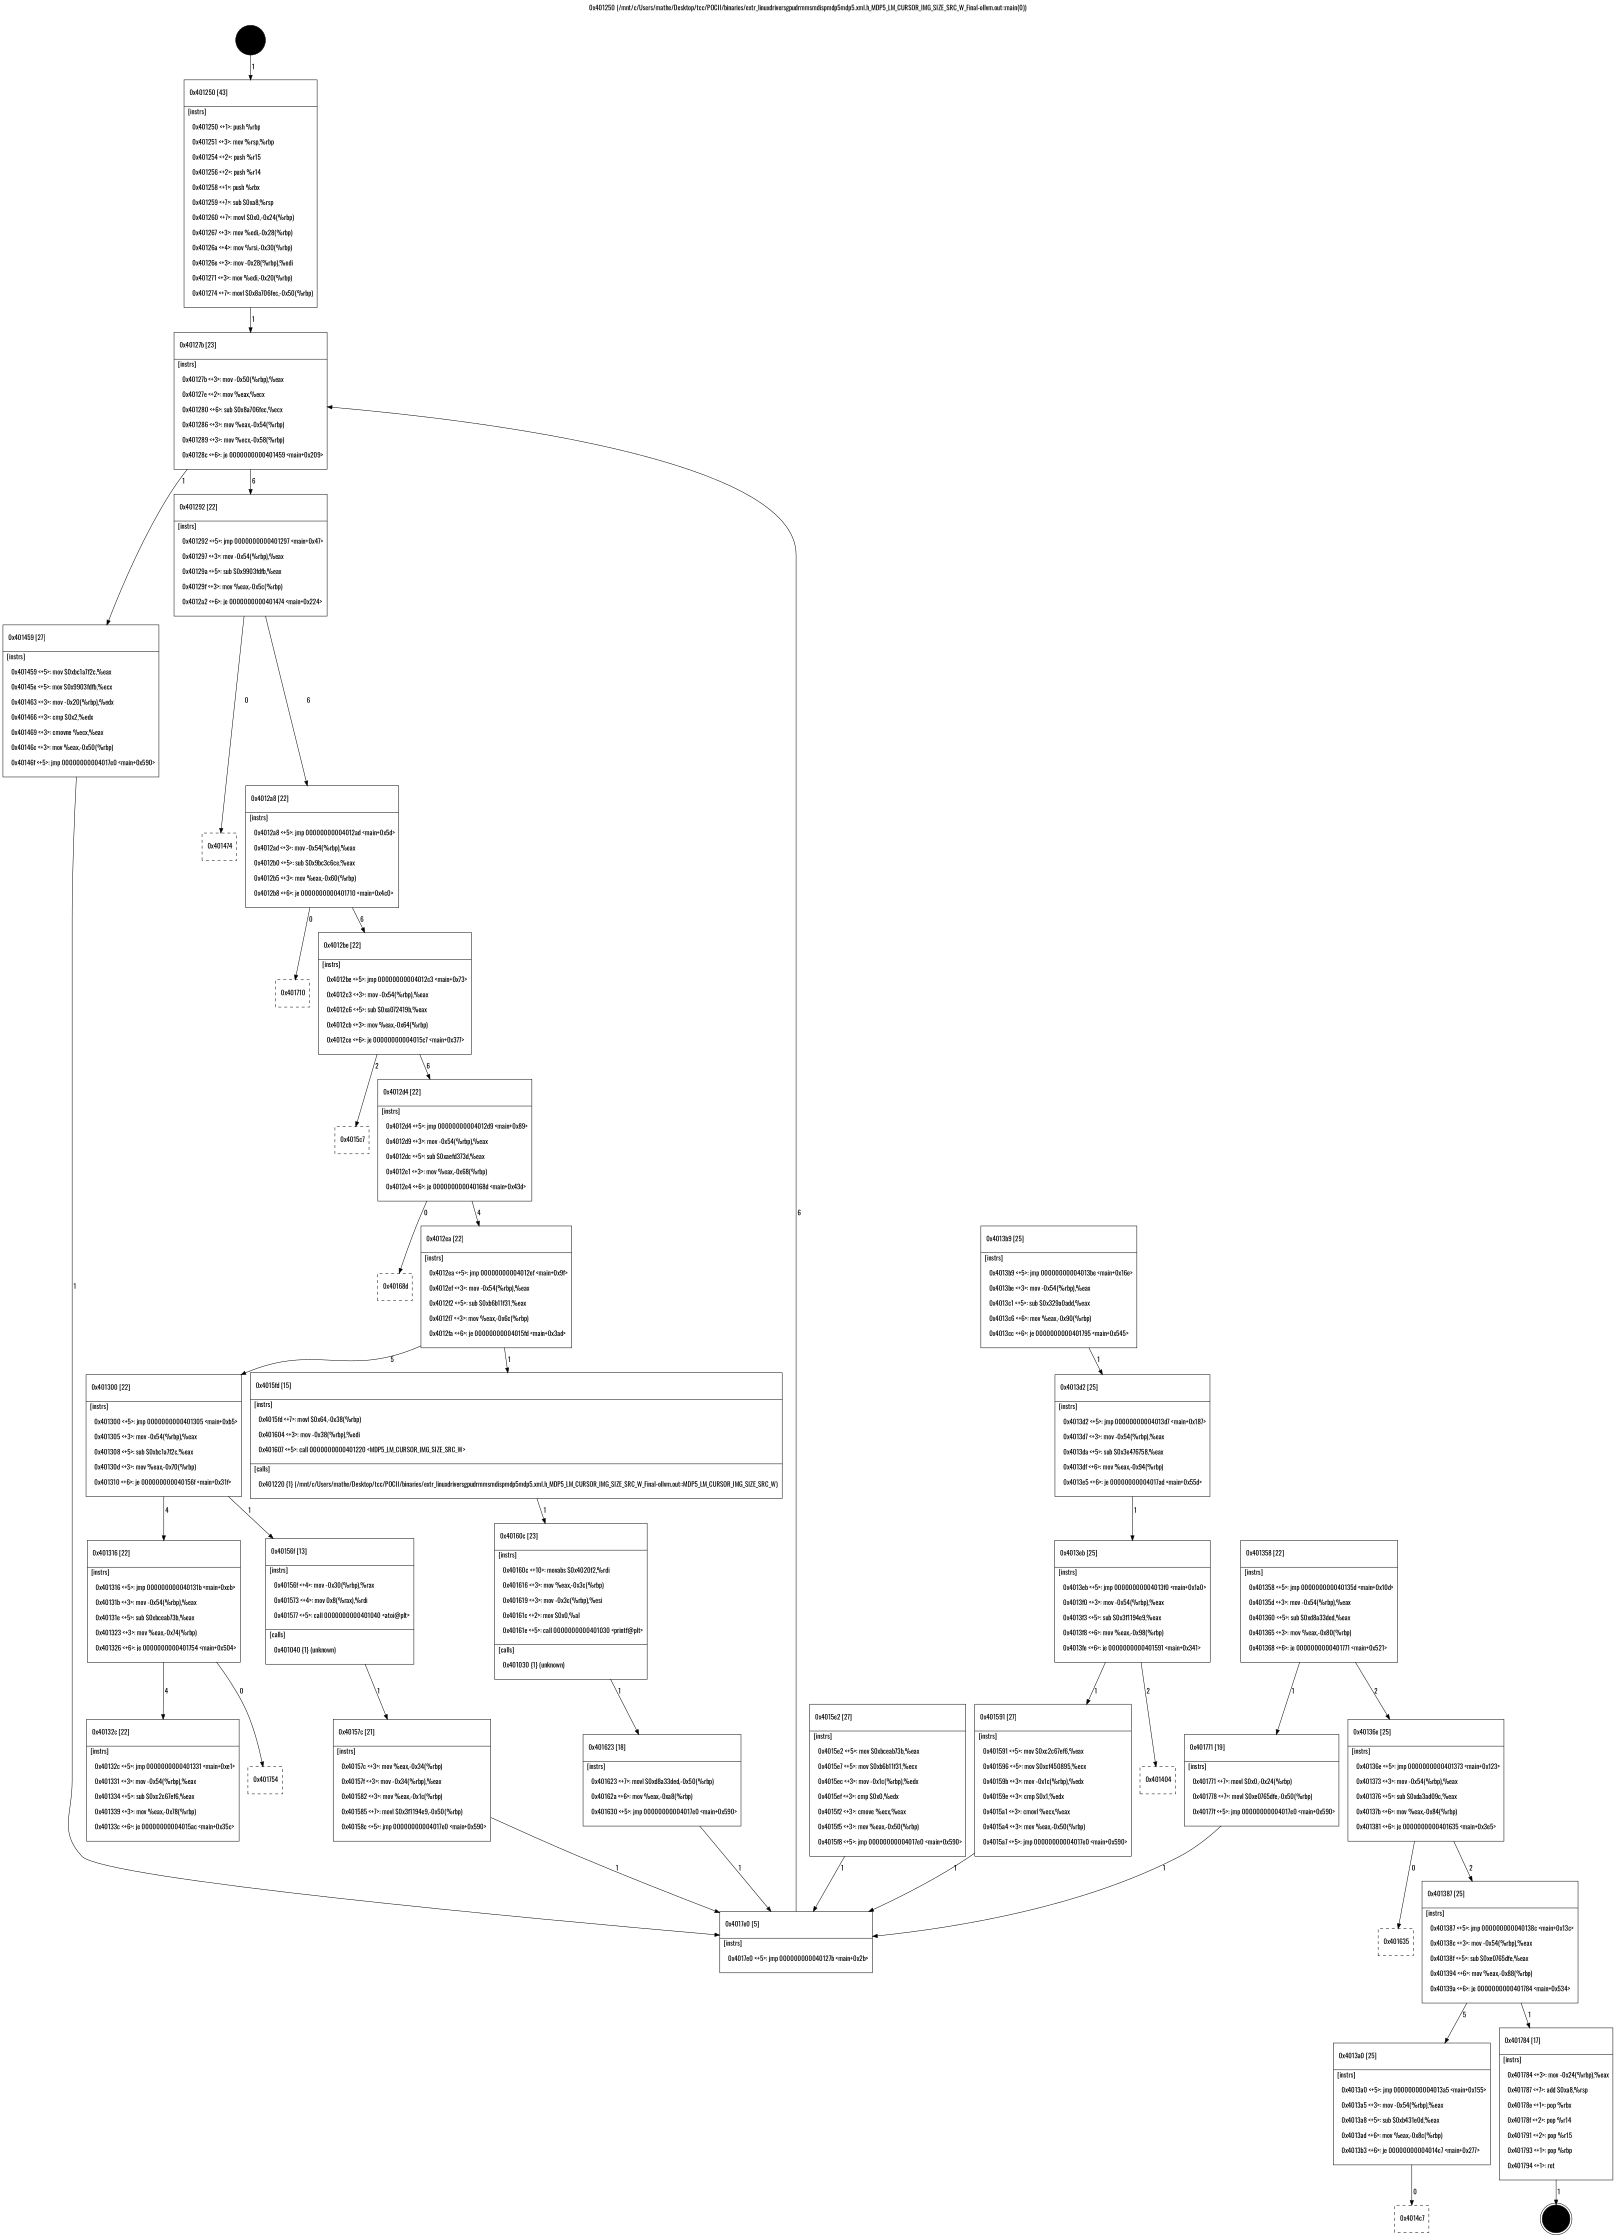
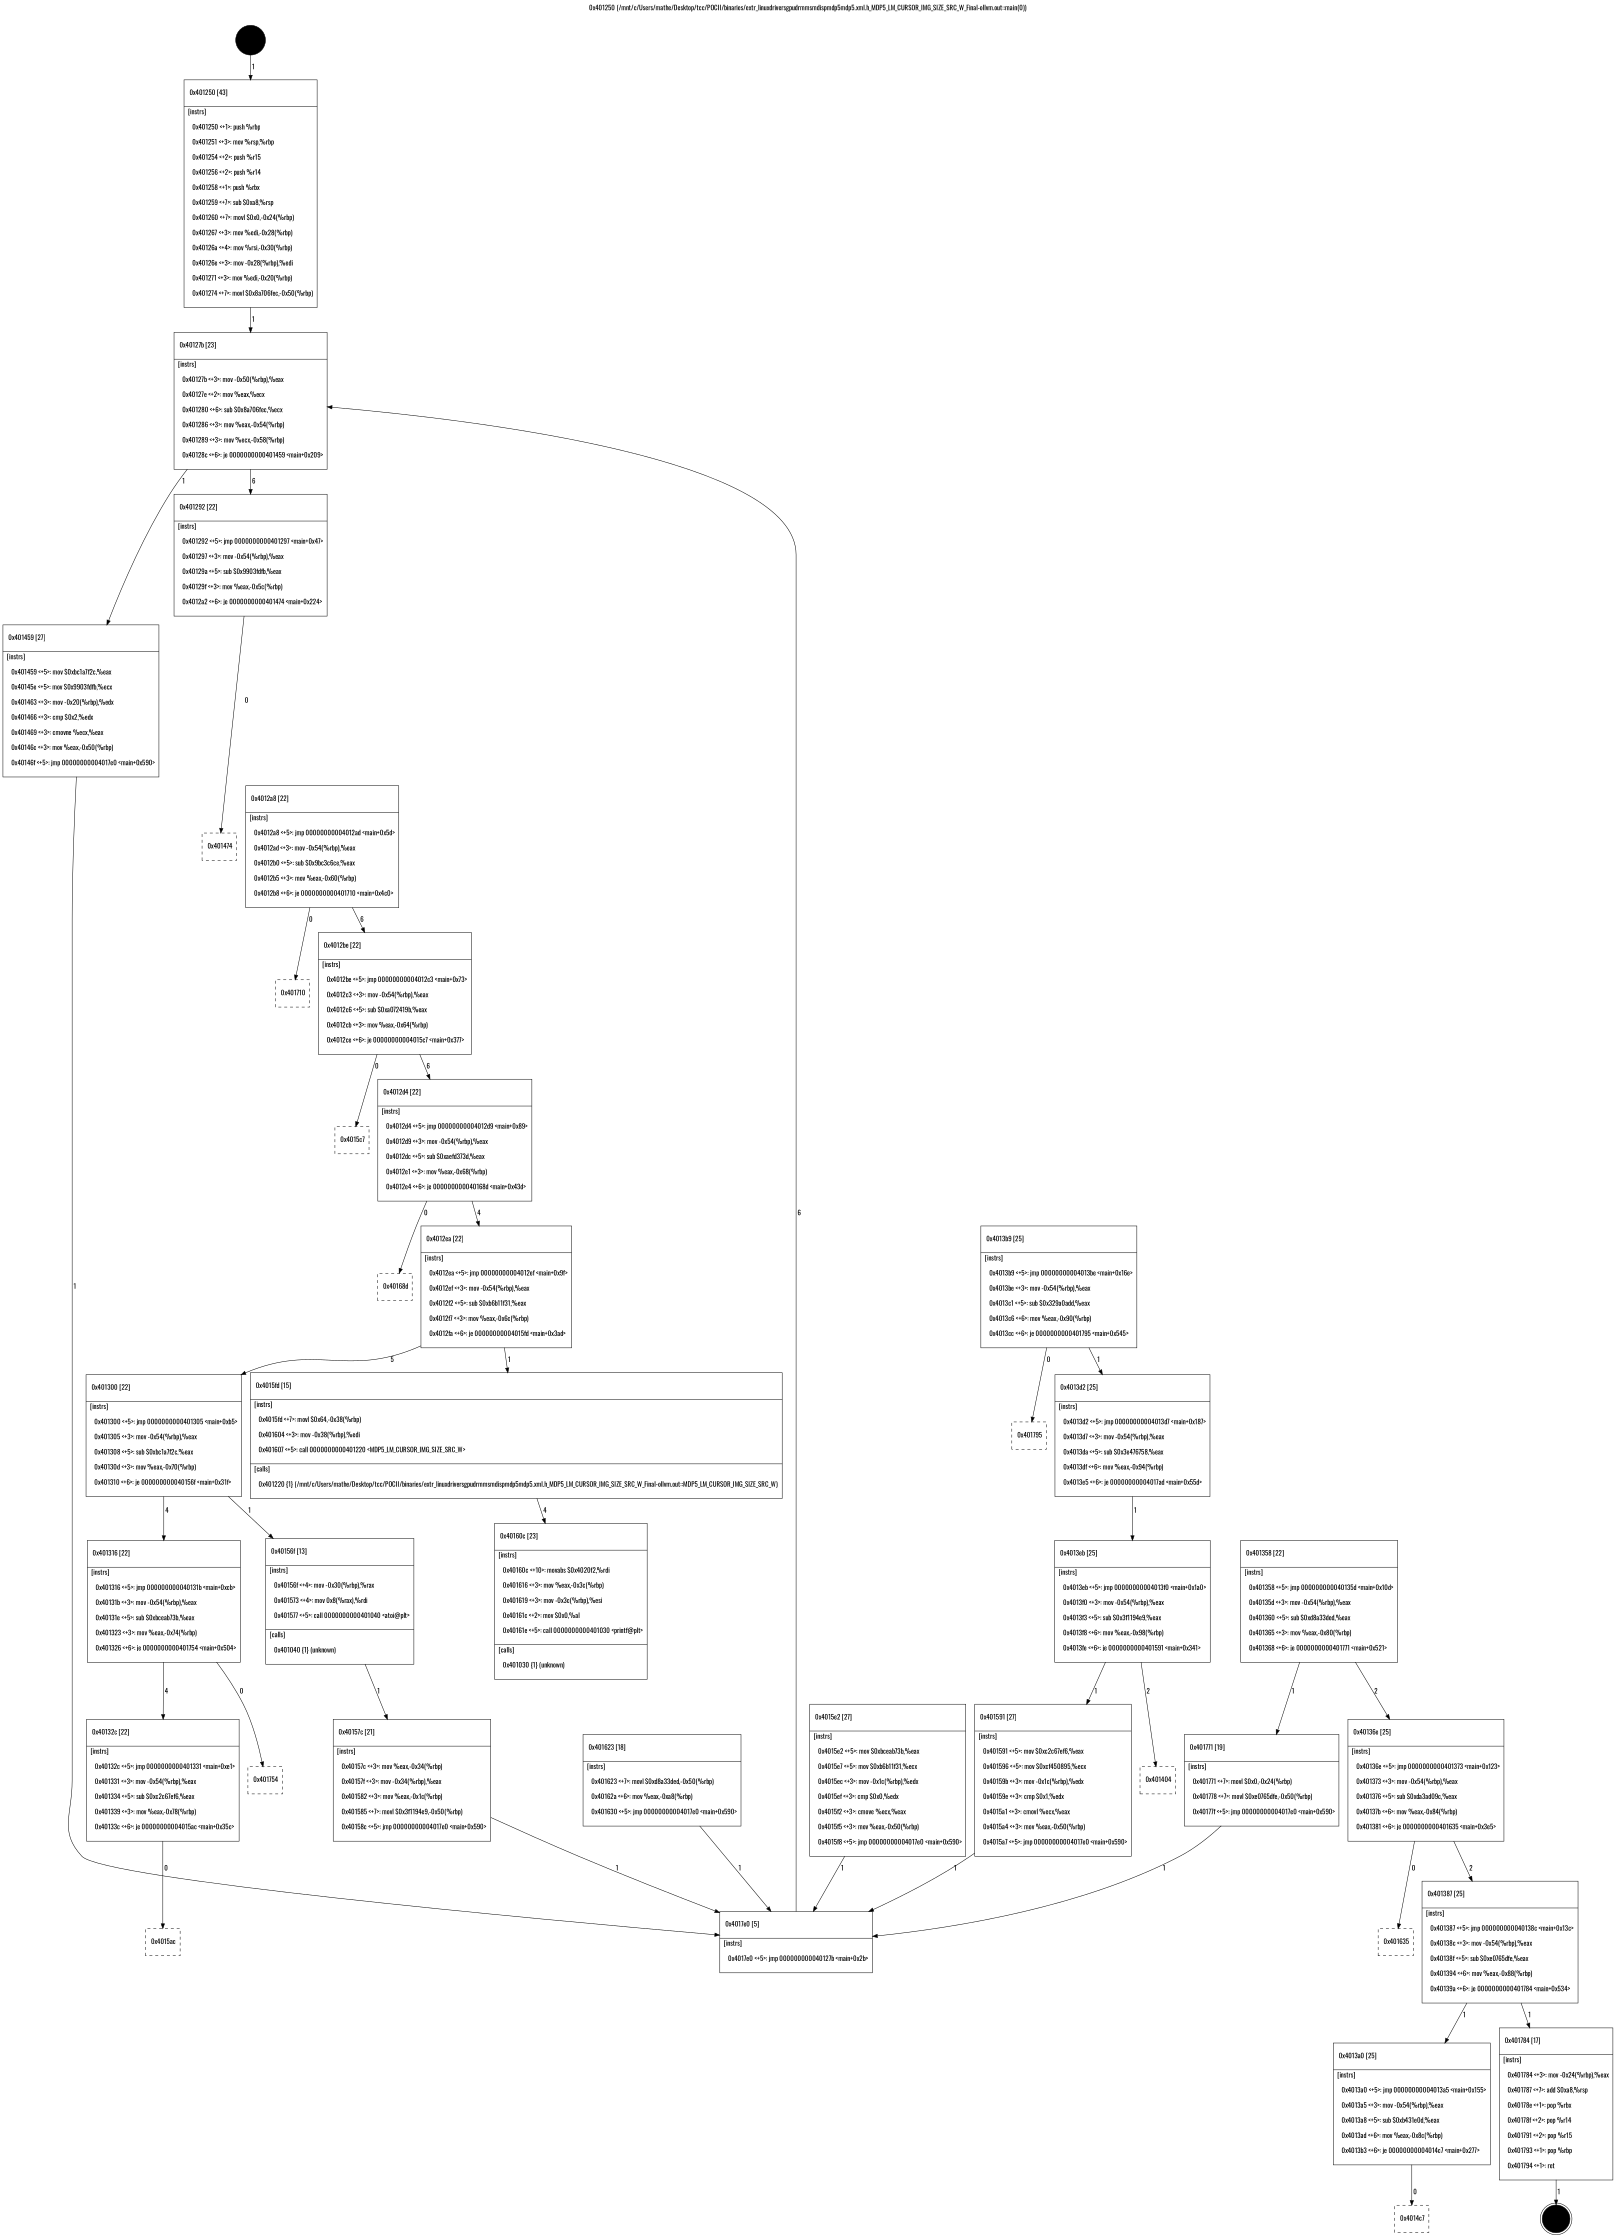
(286, 699) -> none
(376, 1067) -> (376, 1067)
none -> (1029, 1436)
(544, 1511) -> (544, 1511)
(624, 1705) -> none
none -> (163, 1942)
(1464, 2015) -> (1464, 2015)
